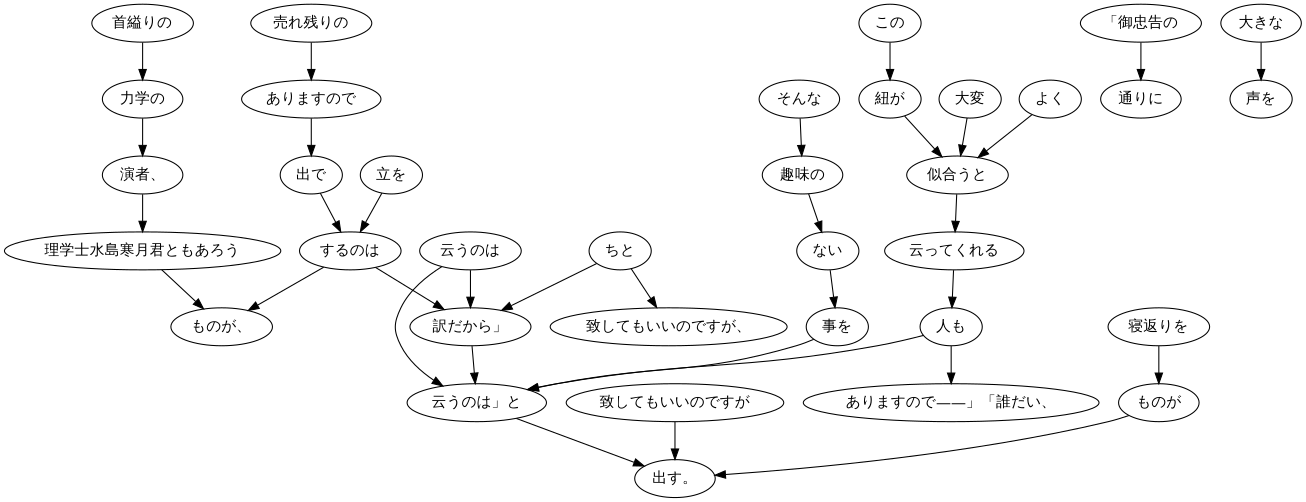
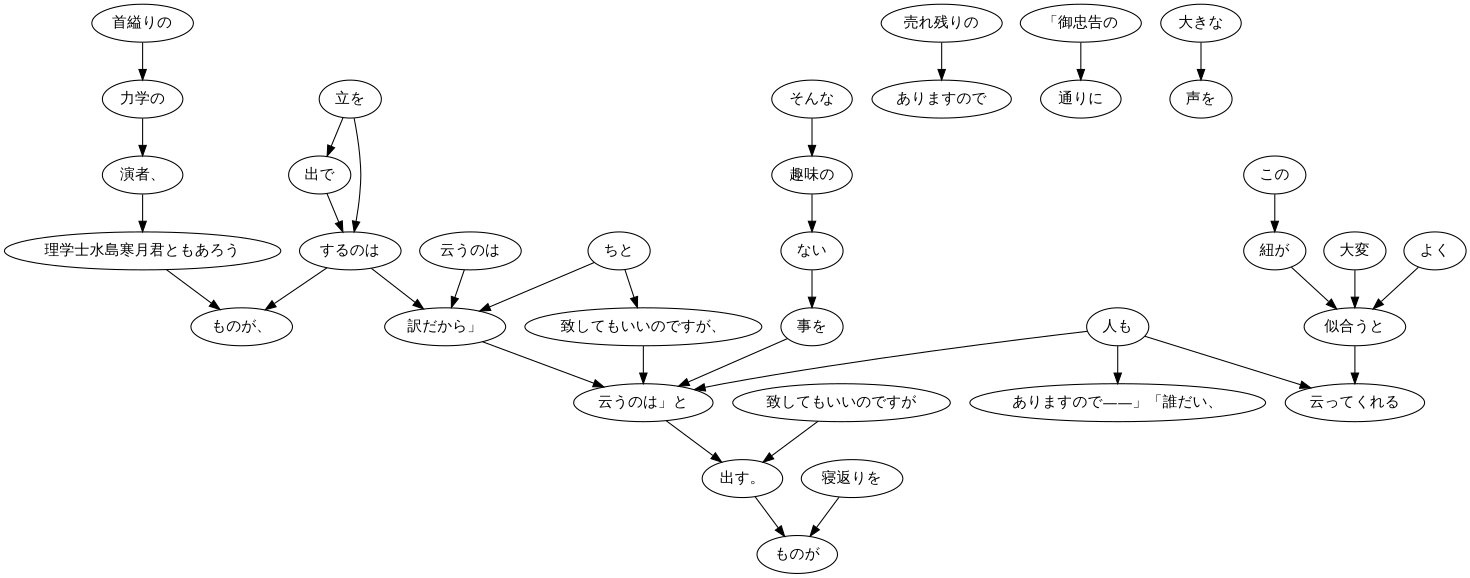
(311, 132) -> (337, 132)
(953, 284) -> (1223, 360)
(396, 322) -> (643, 360)
(929, 454) -> (767, 512)
